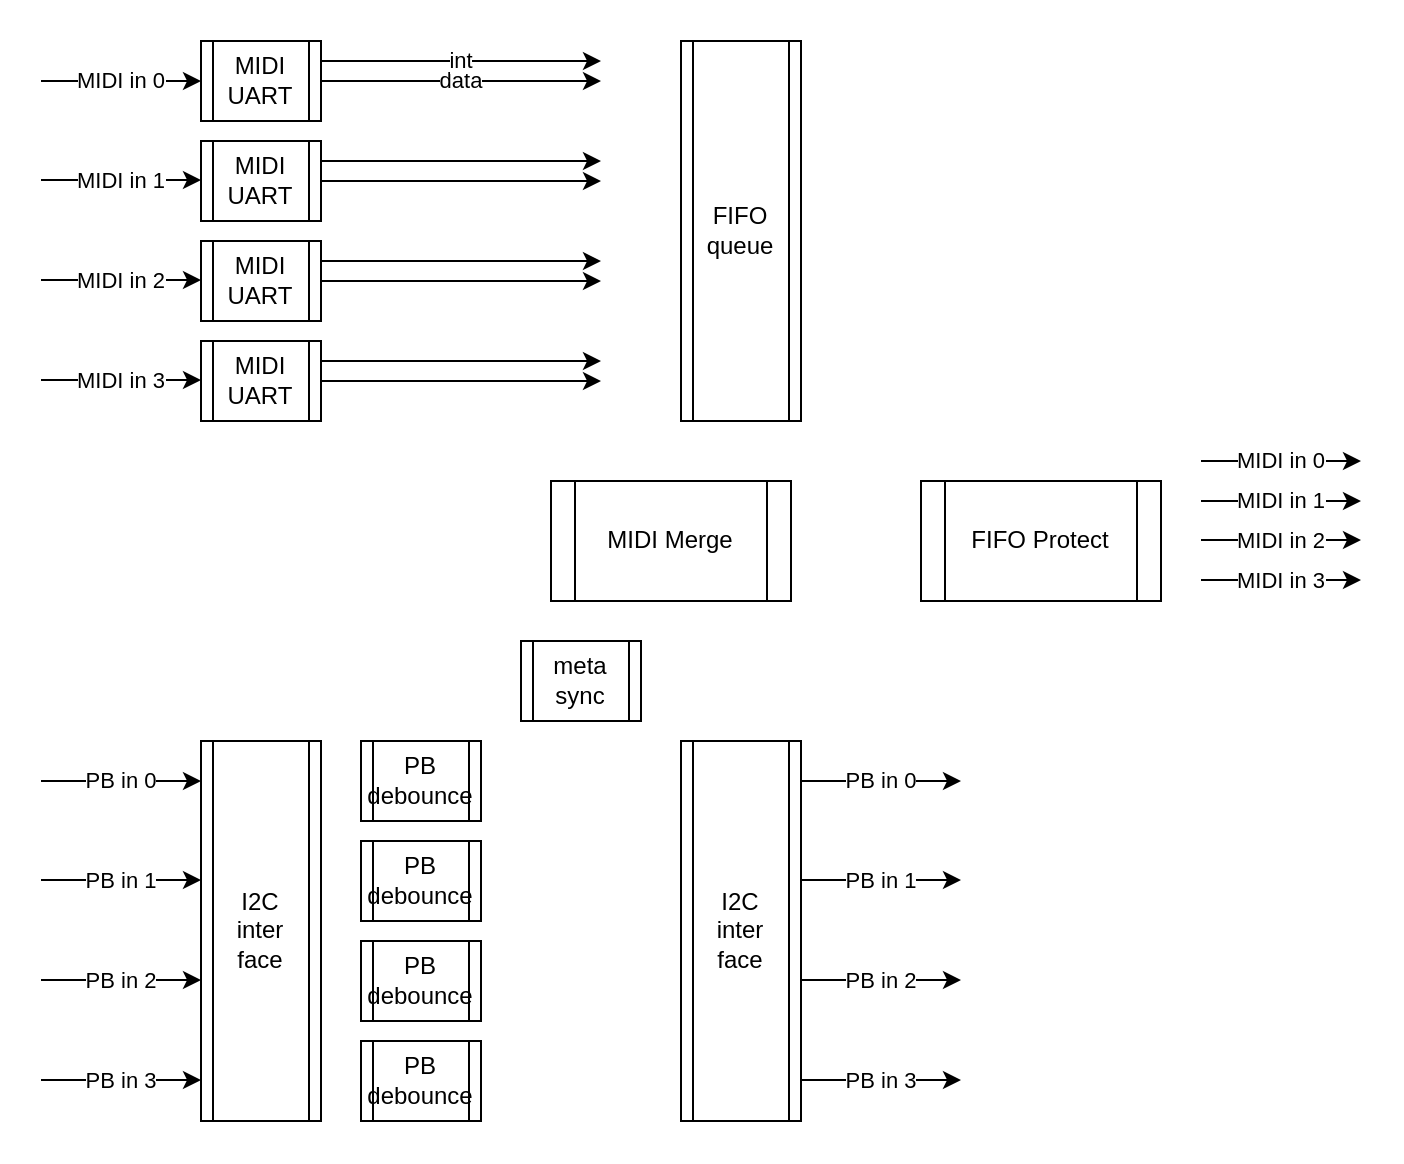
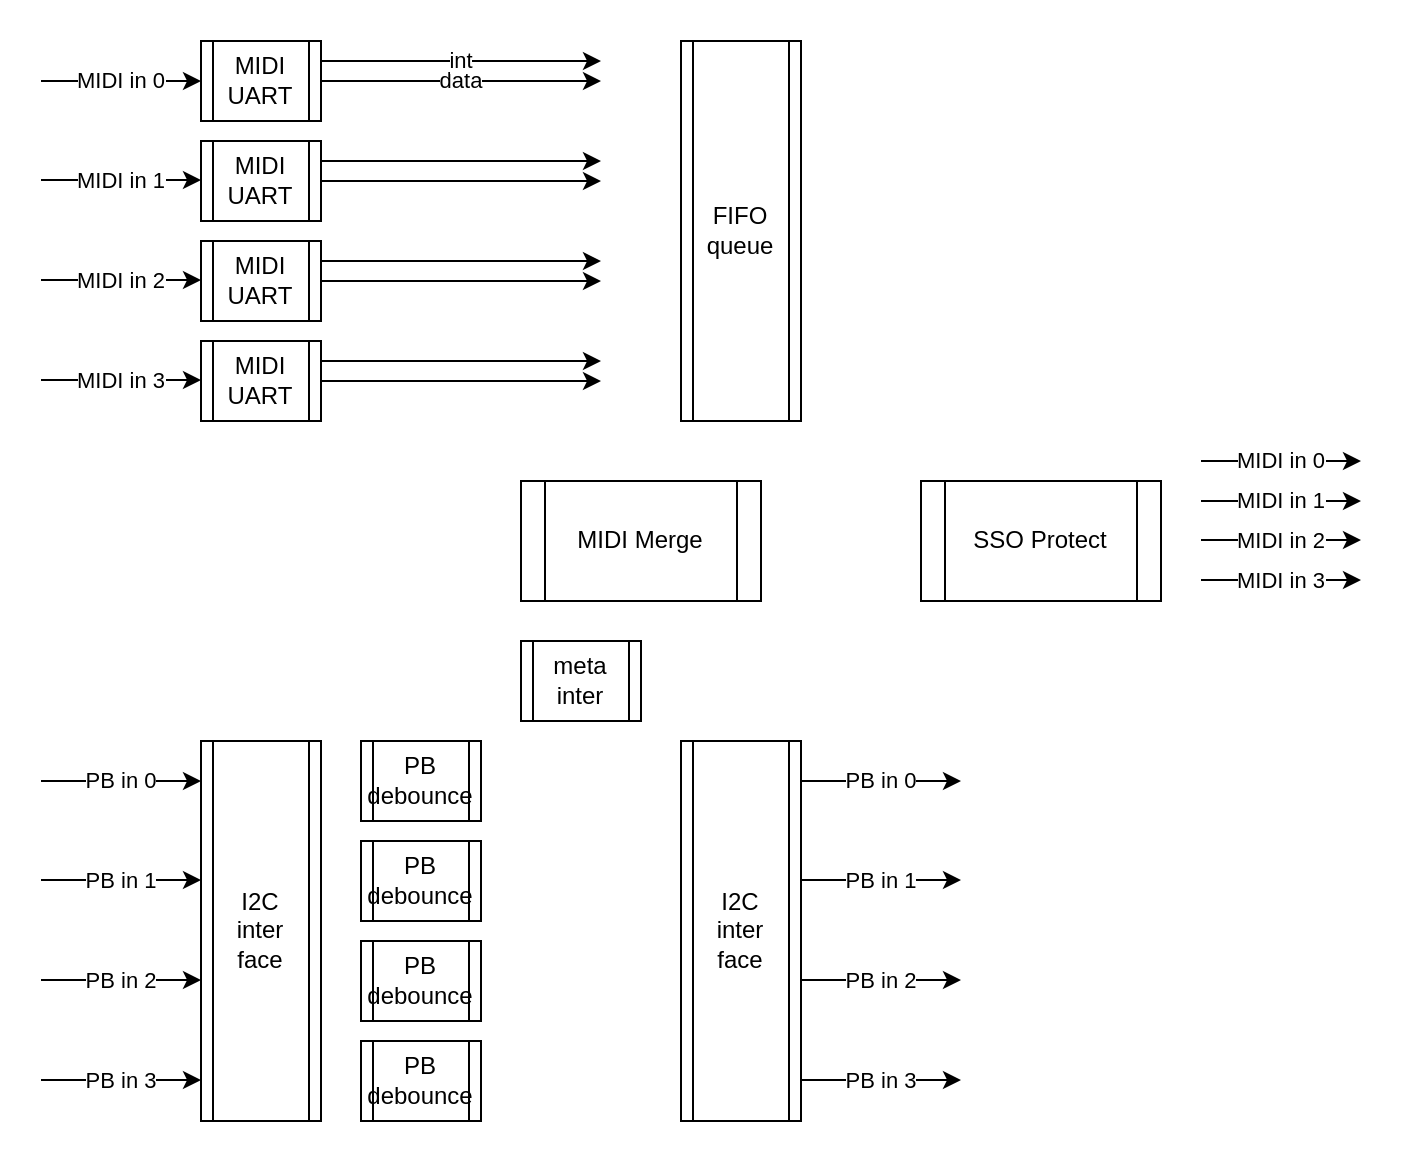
(671, 541) -> (641, 541)
(1041, 541) -> (1041, 541)
(581, 681) -> (581, 681)
